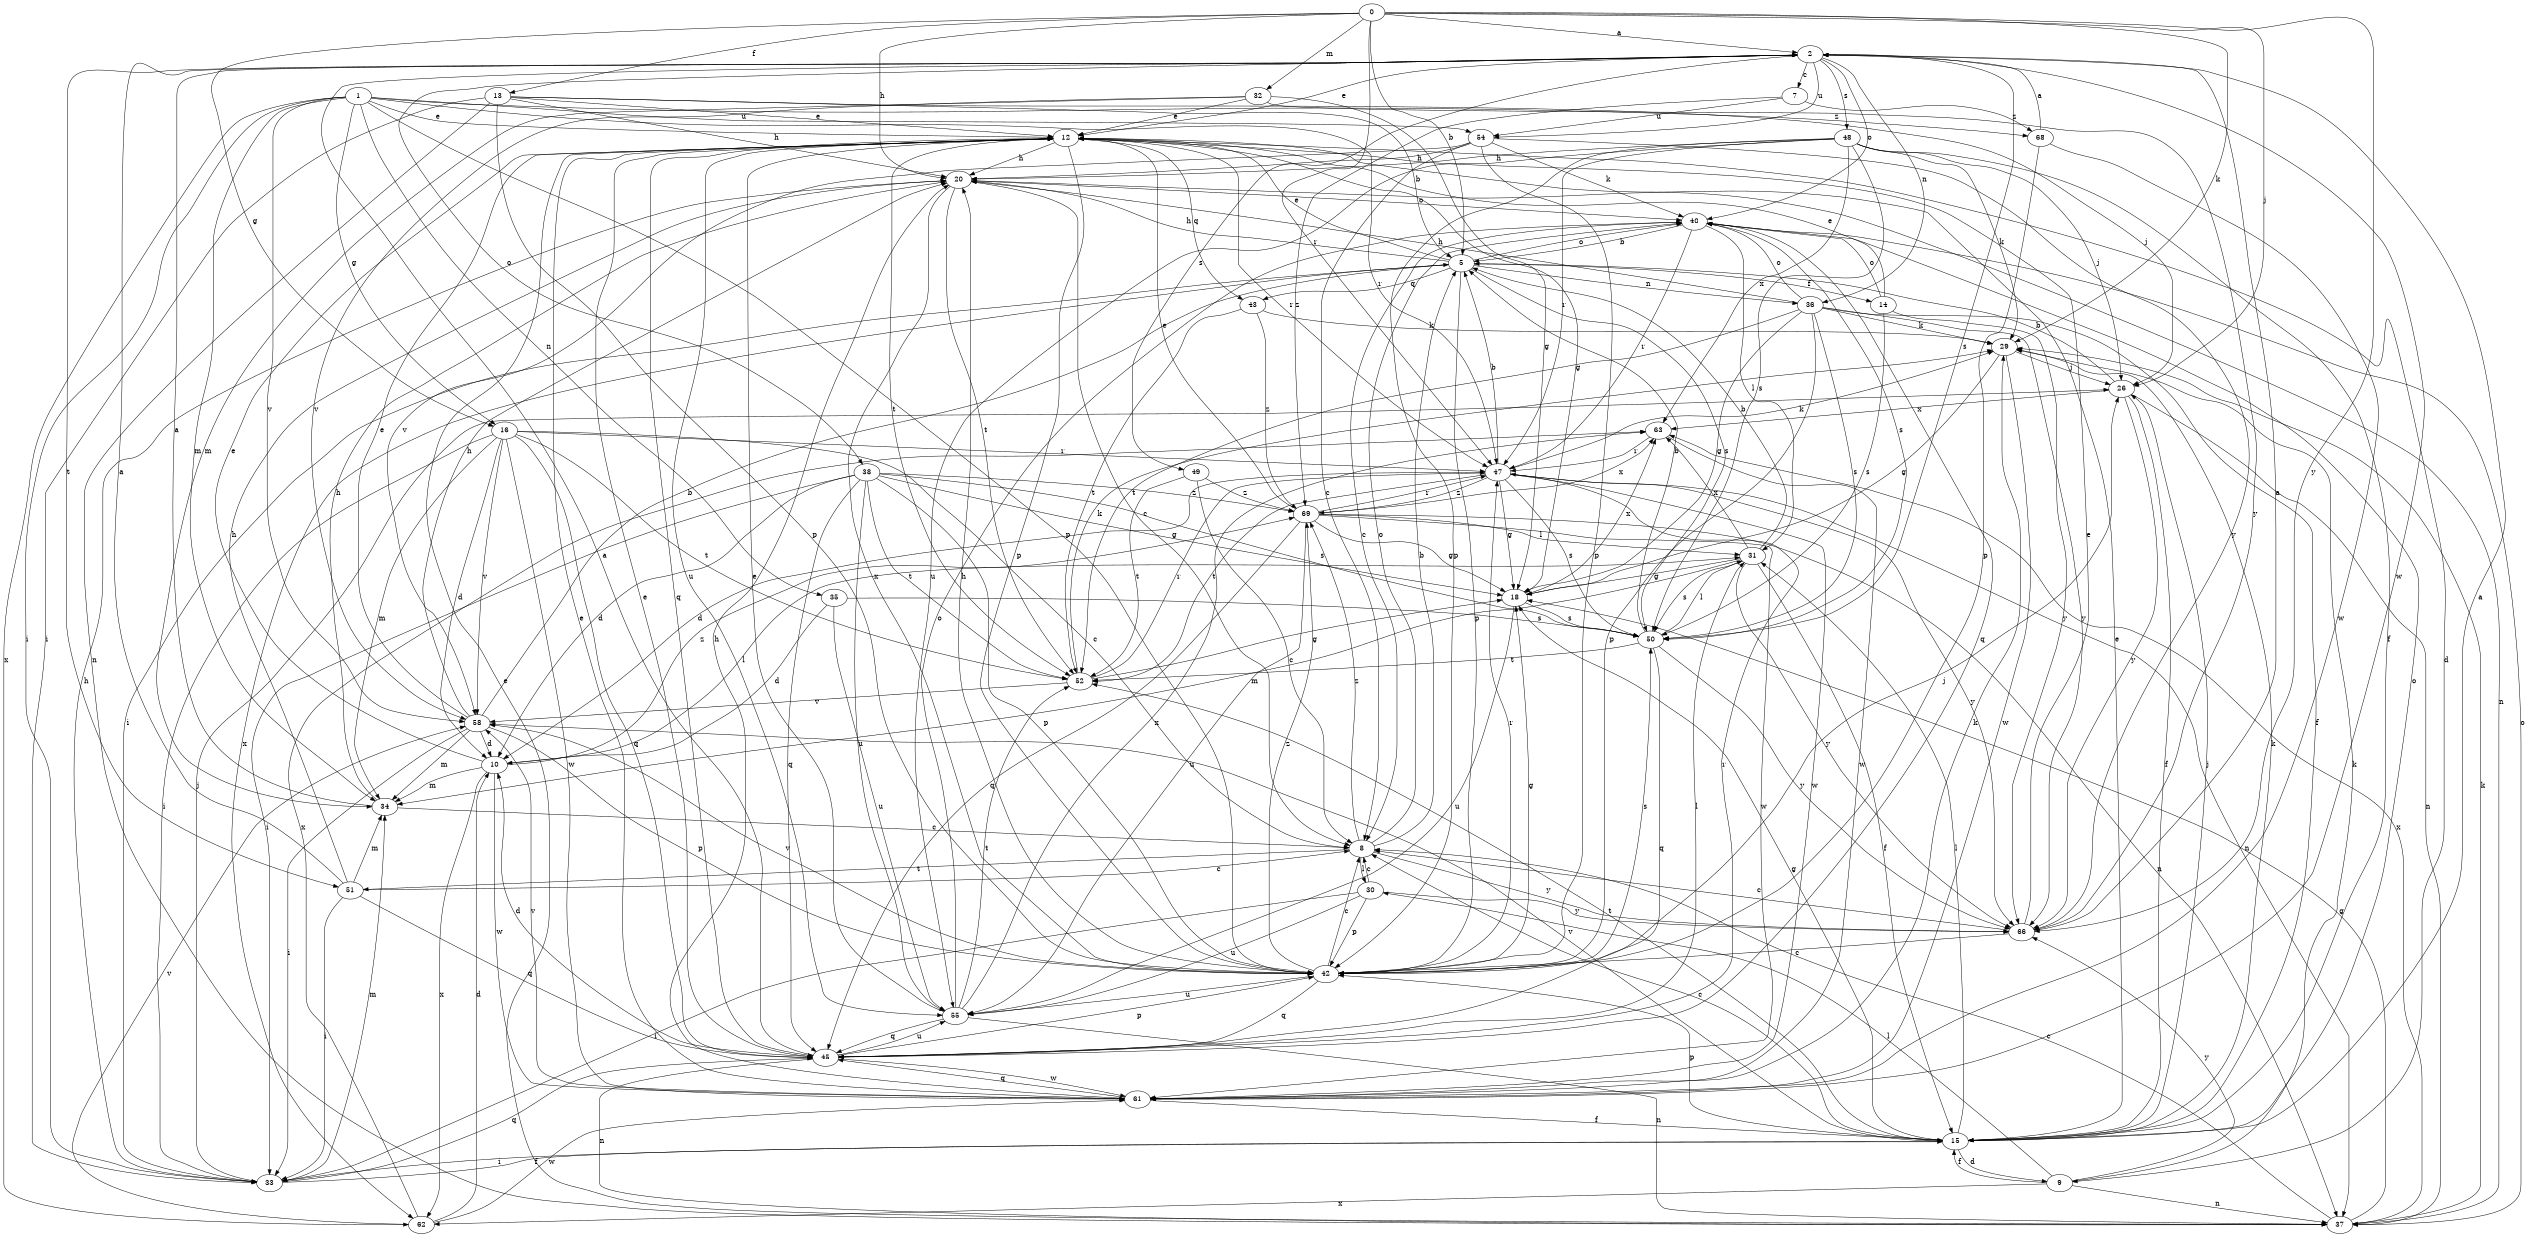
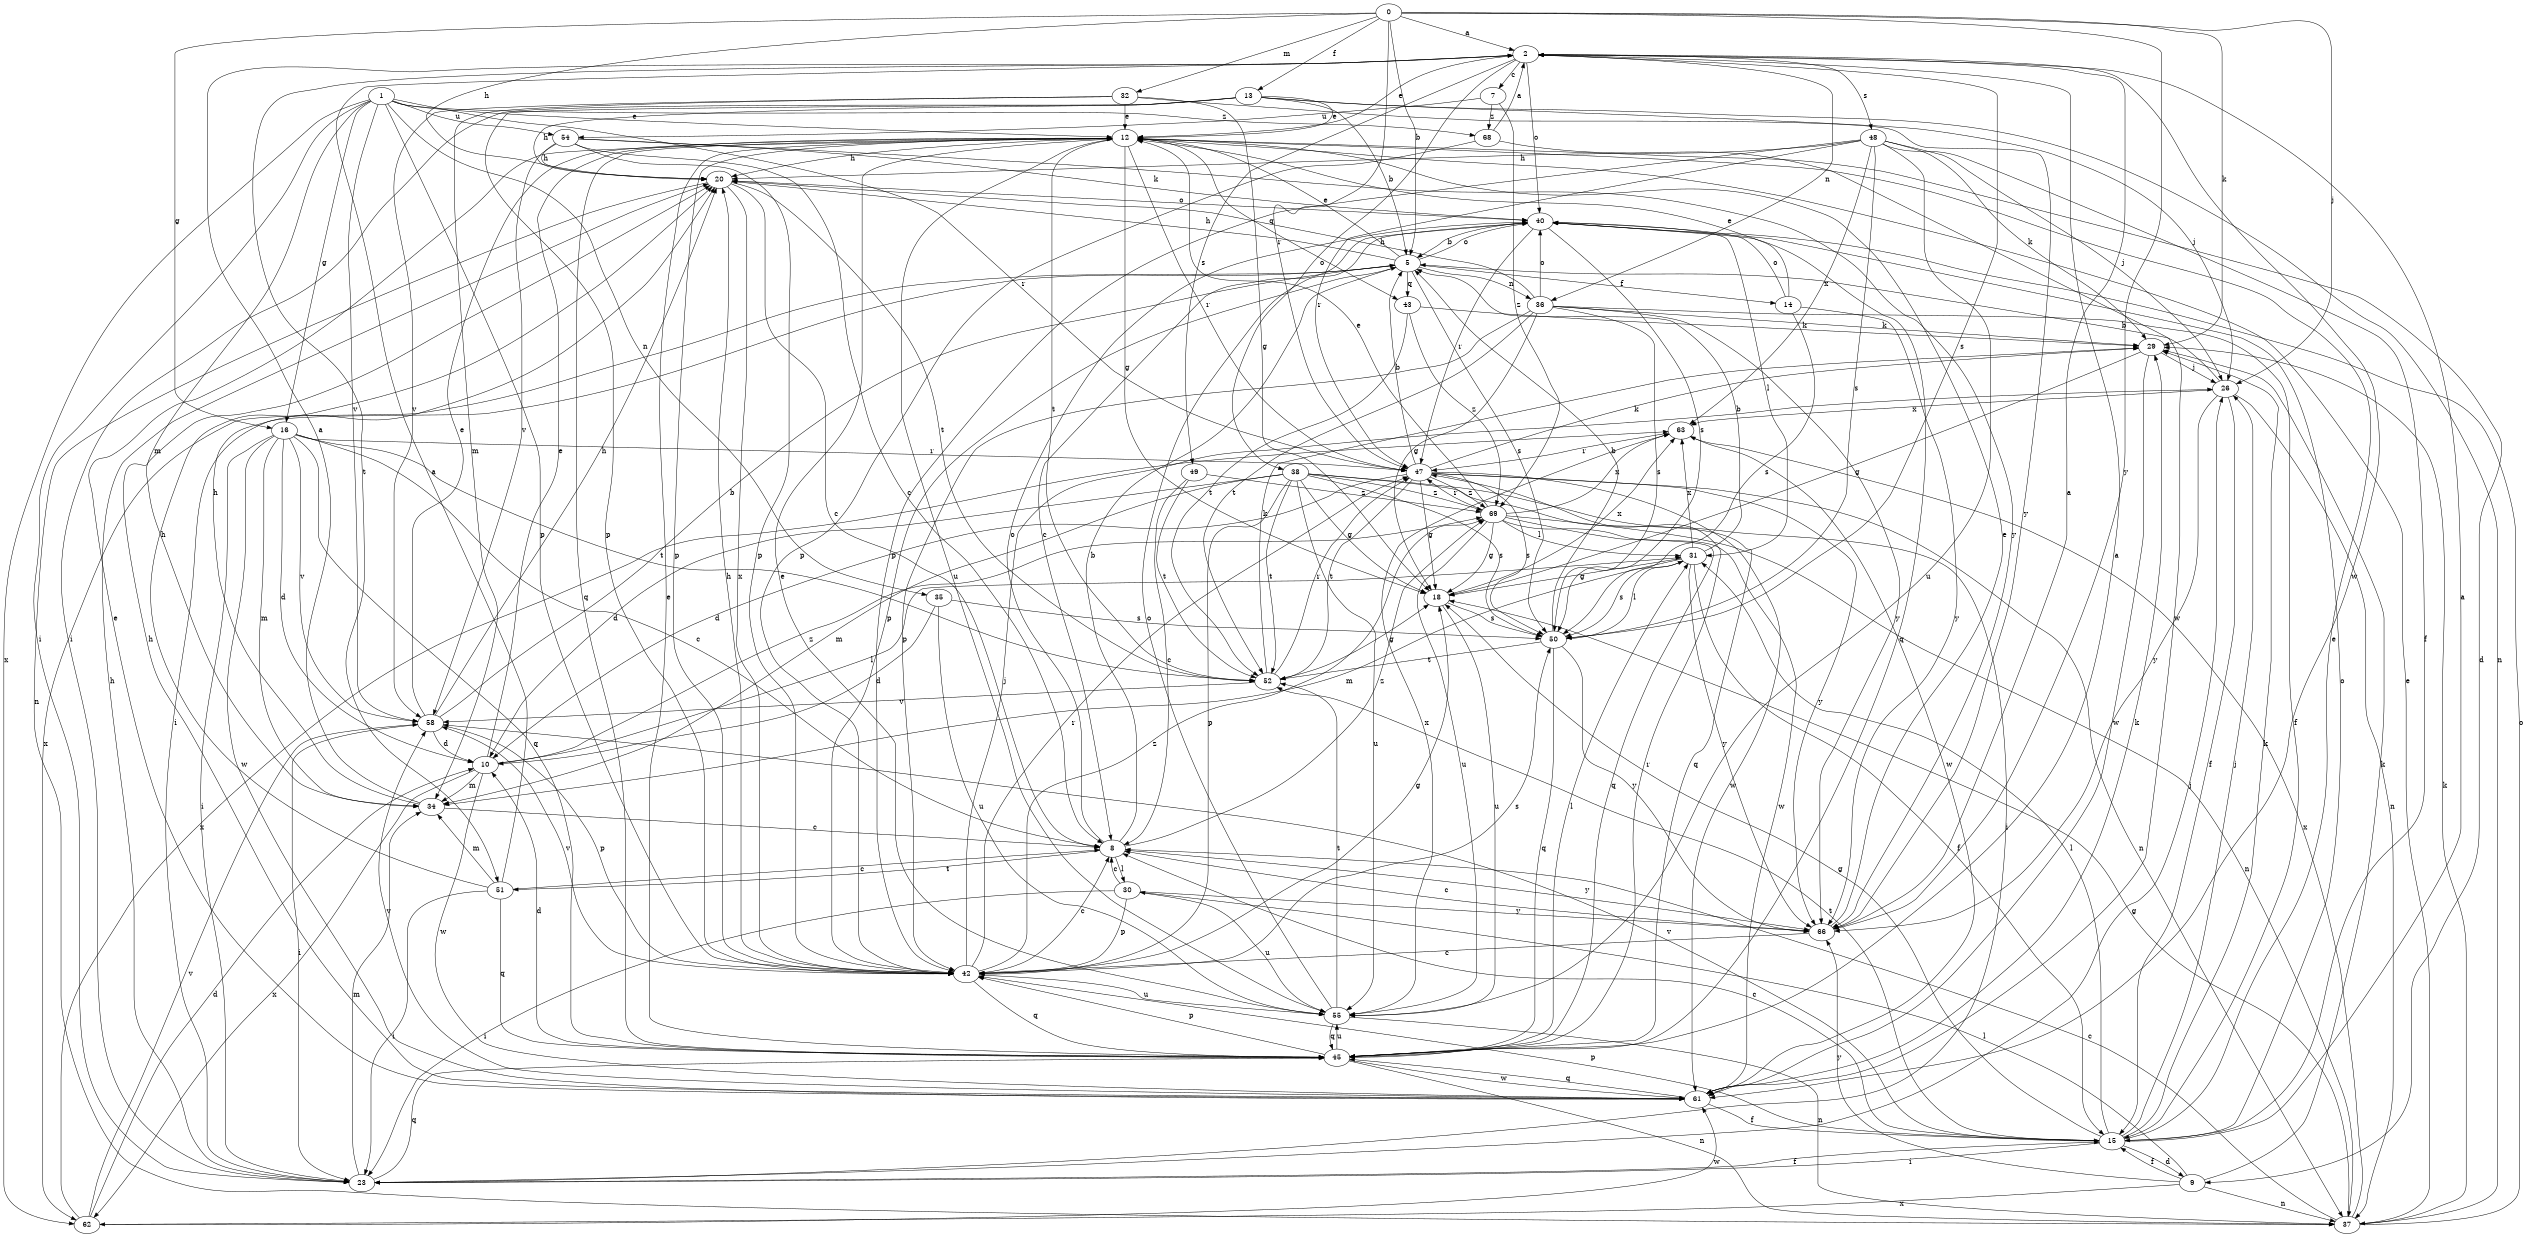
(1679, 129) -> none
(433, 763) -> (856, 618)
(270, 1183) -> (362, 1183)
